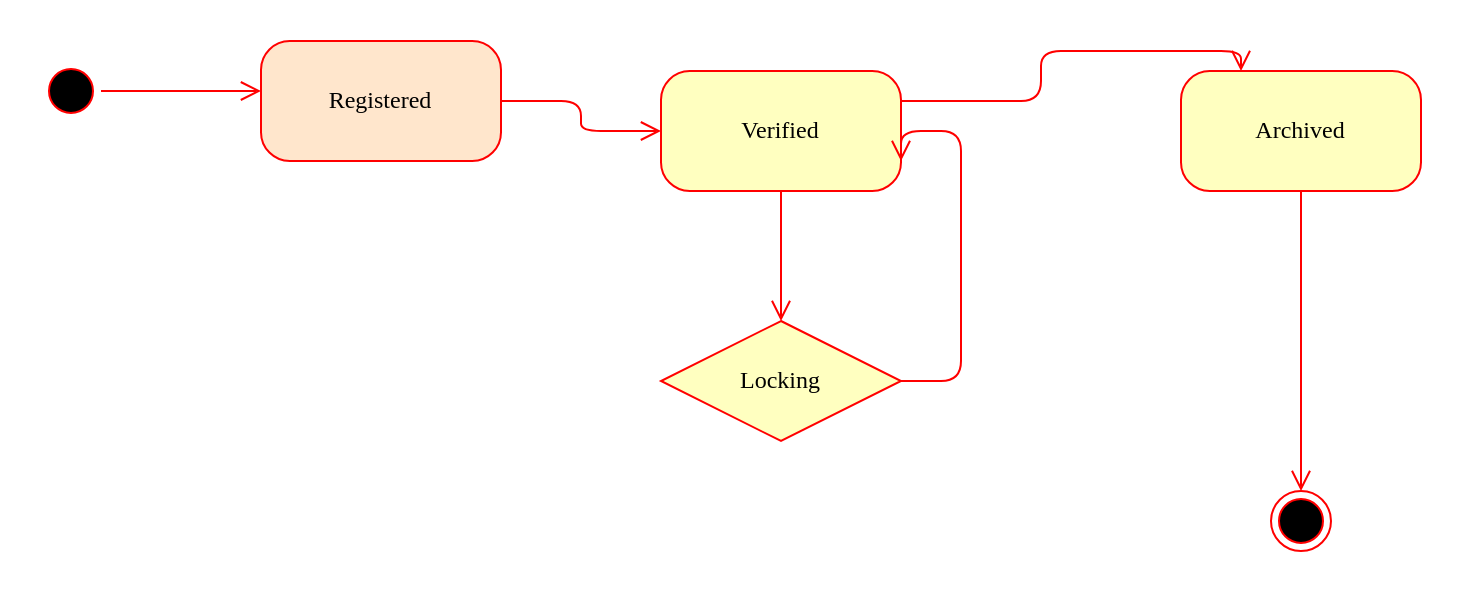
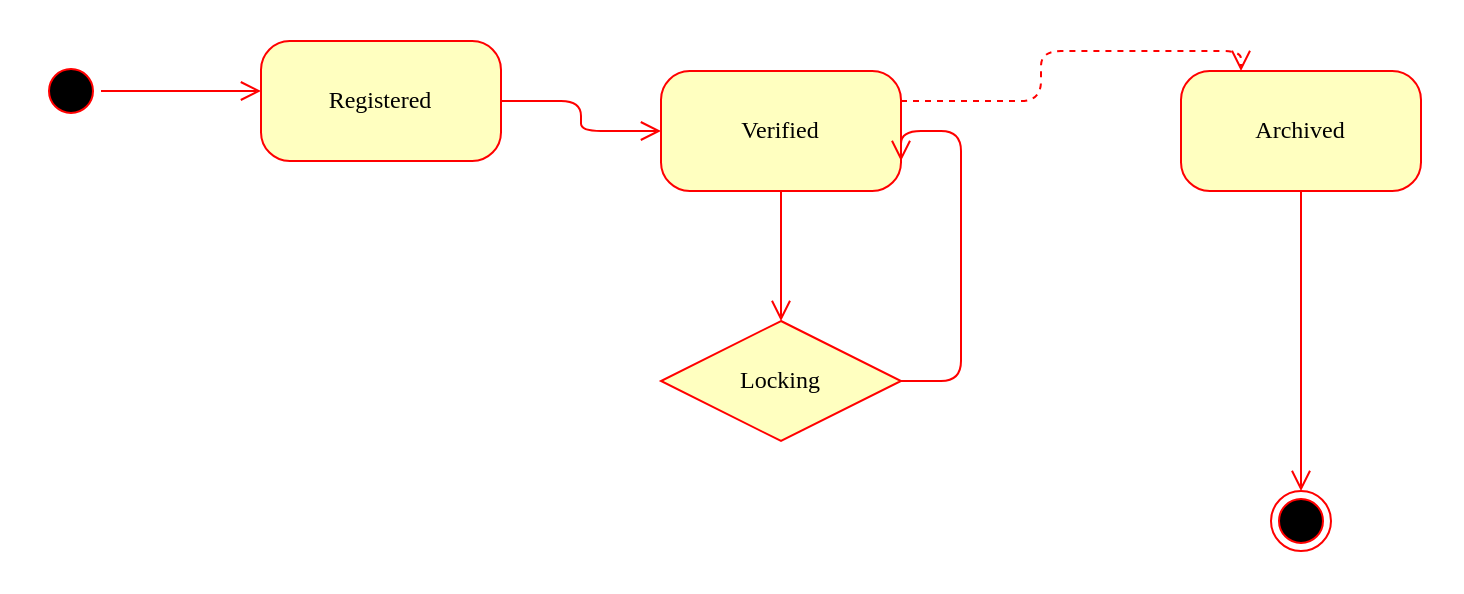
(1063, 51) -> (1063, 51)
(381, 101) -> (381, 101)
